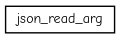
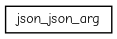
(60, 20) -> (59, 20)
